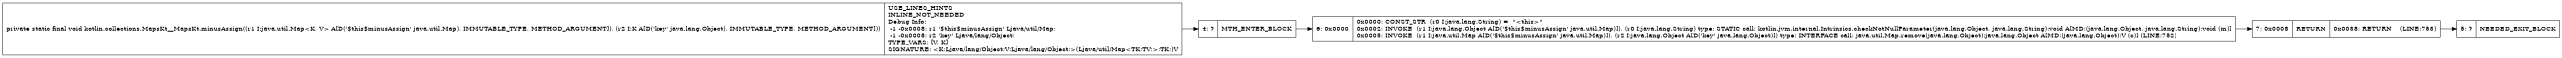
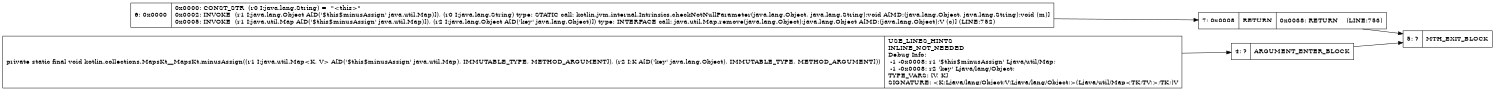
(1257, 29) -> (1302, 51)
(1302, 29) -> (1376, 45)
(2518, 29) -> (1457, 39)
